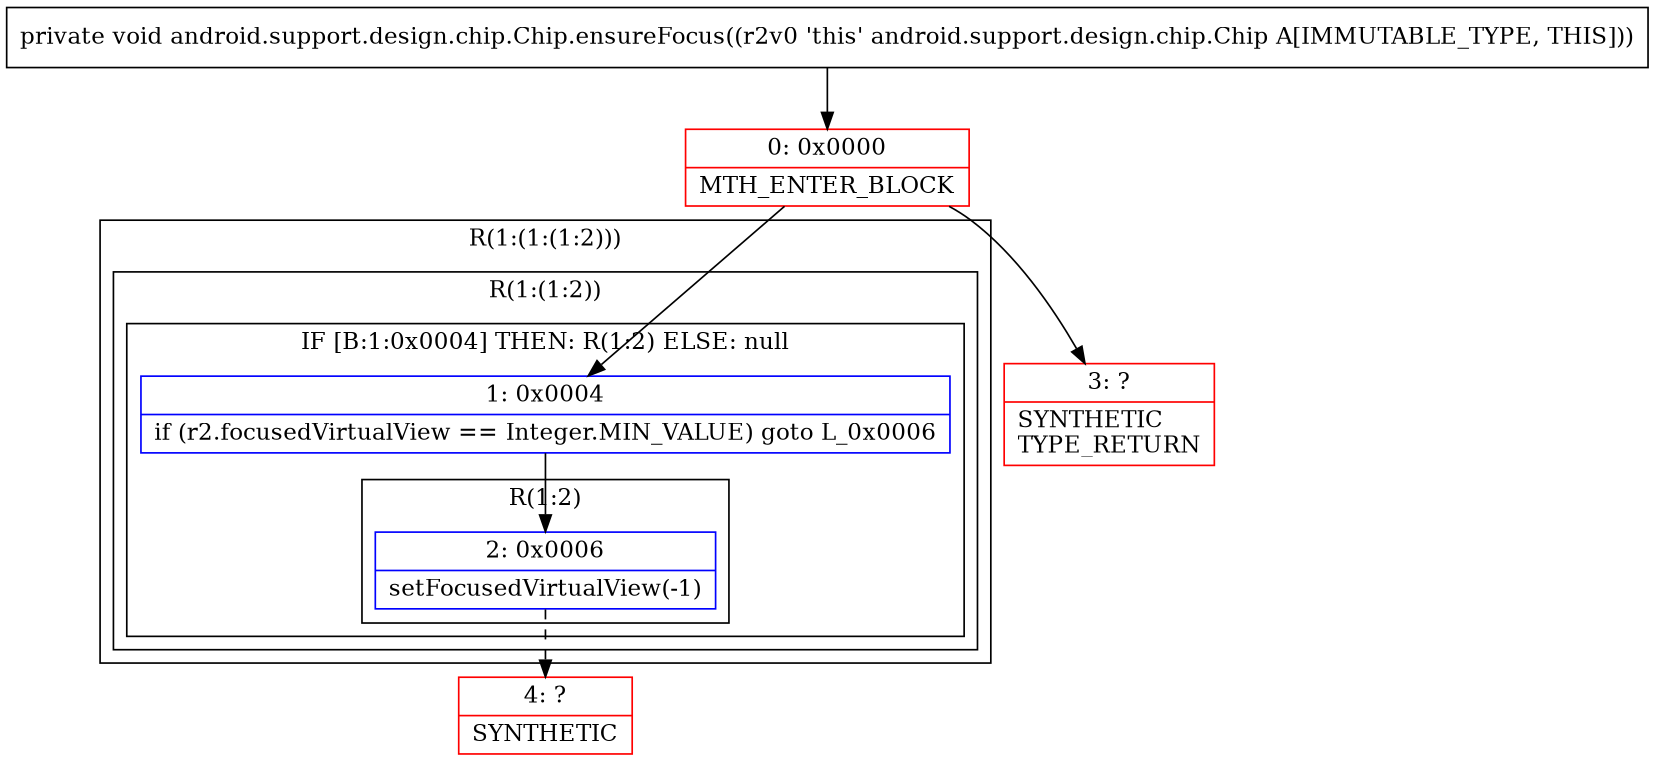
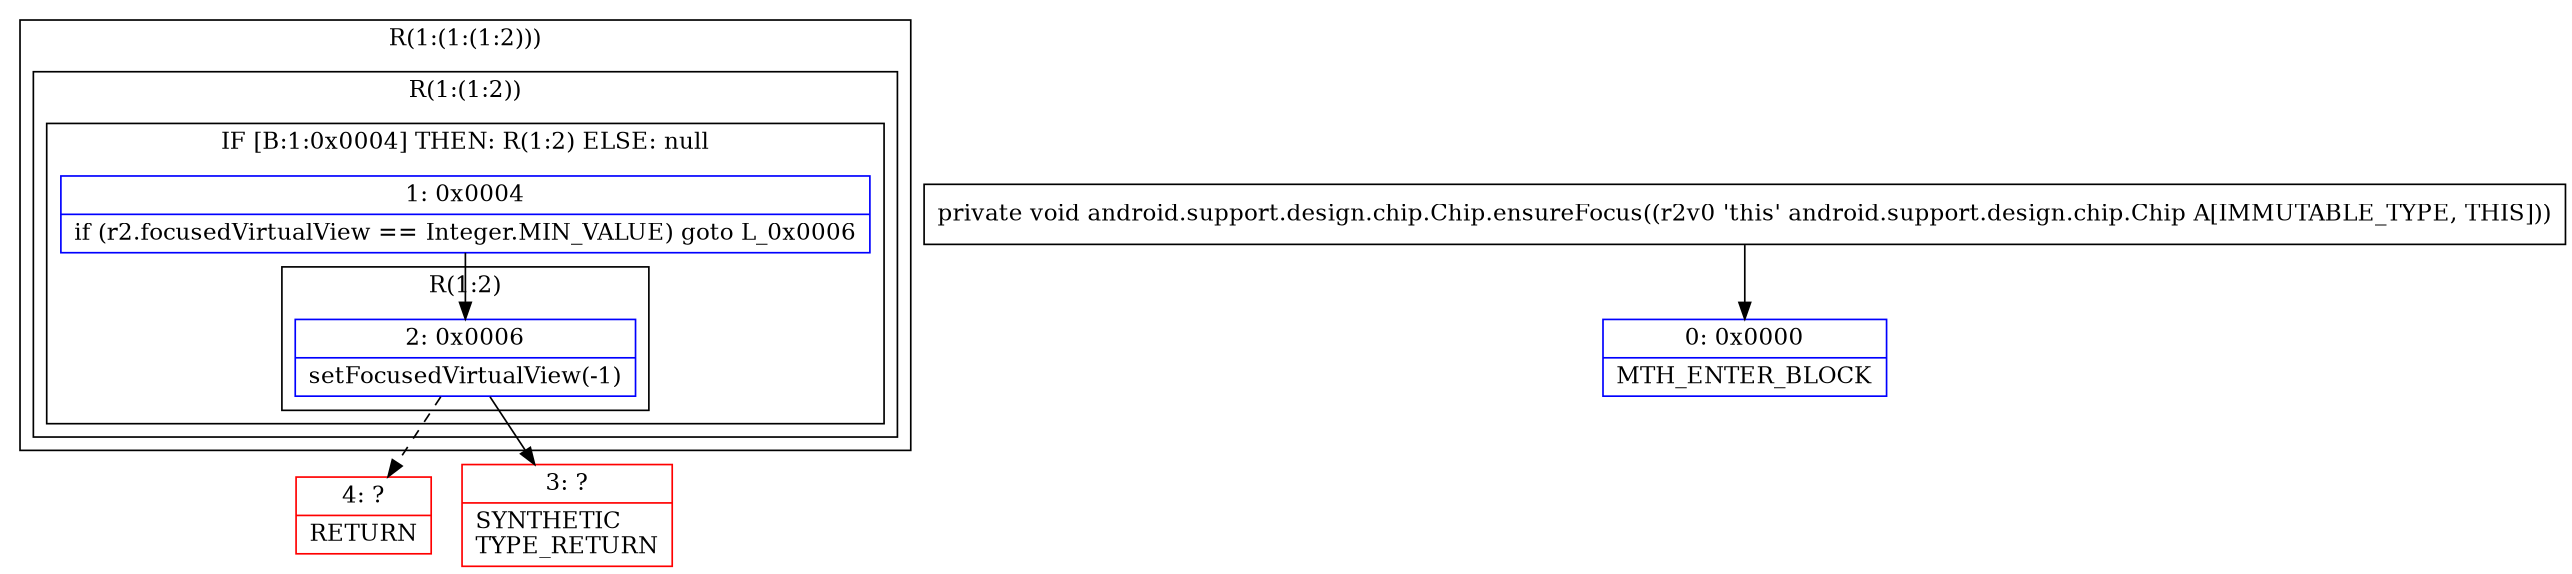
(827, 168) -> (1745, 358)
(1022, 269) -> (508, 424)
(693, 285) -> none
(545, 734) -> (364, 534)
